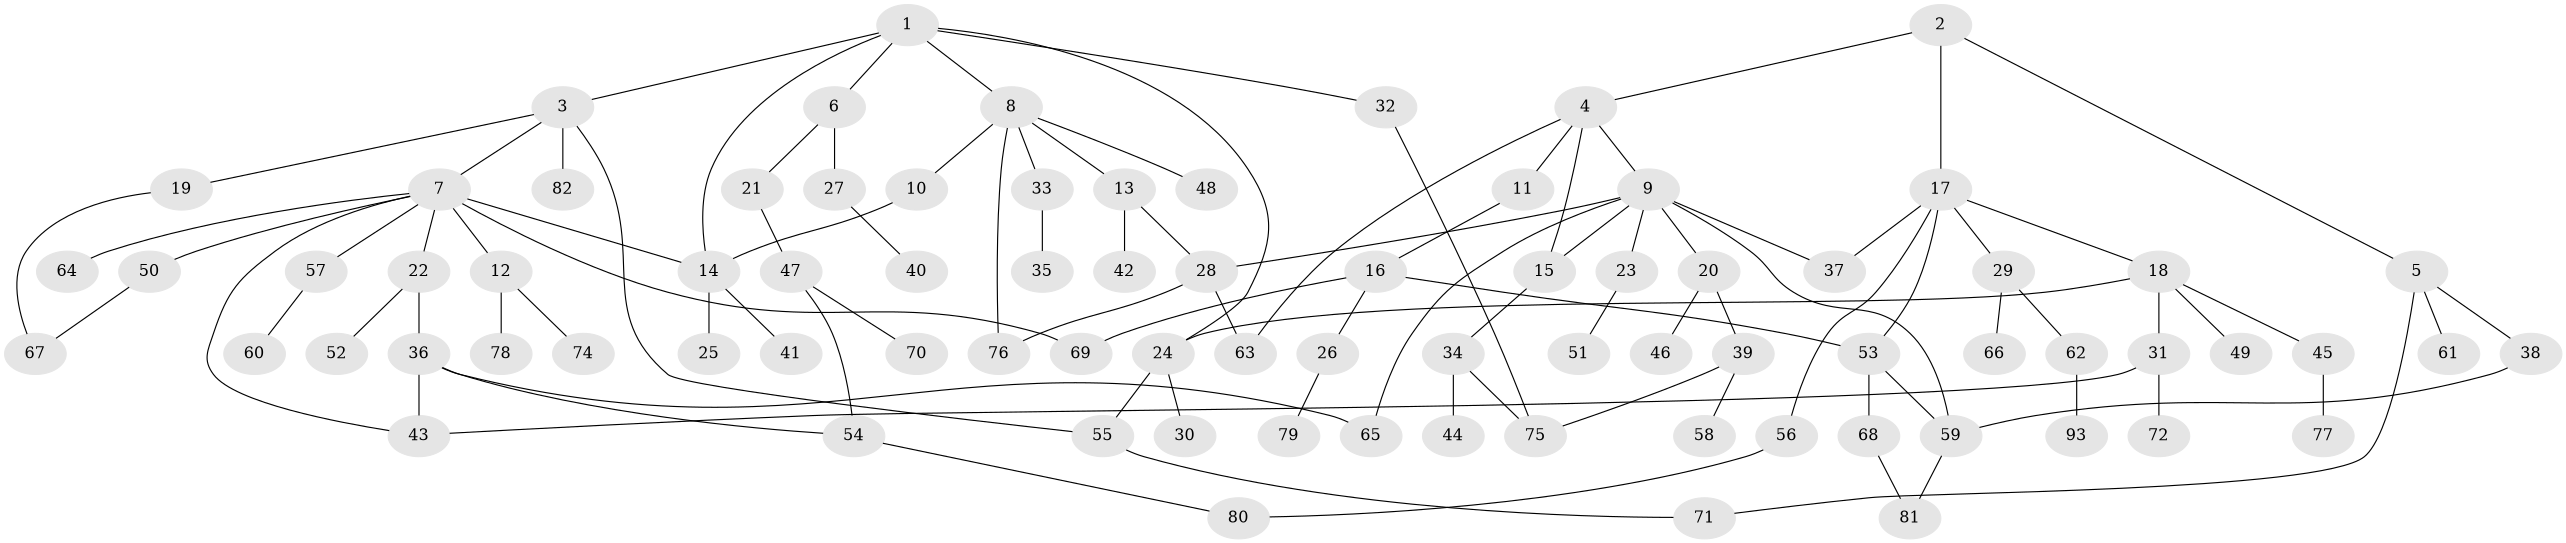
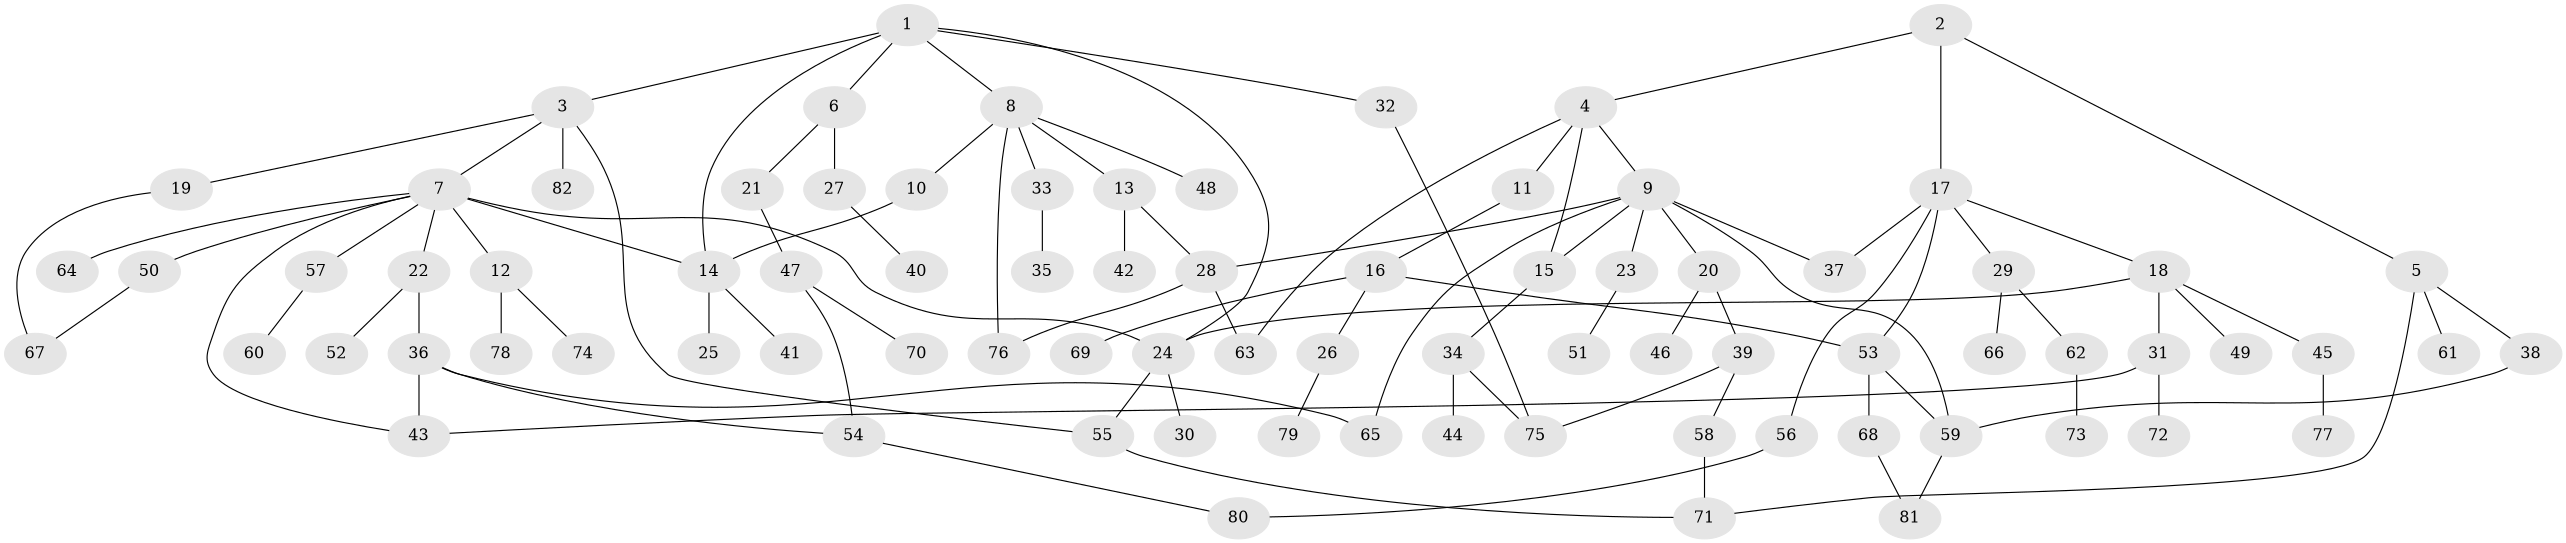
(767, 310) -> (814, 244)
(2077, 436) -> (2077, 436)
none -> (1705, 477)
